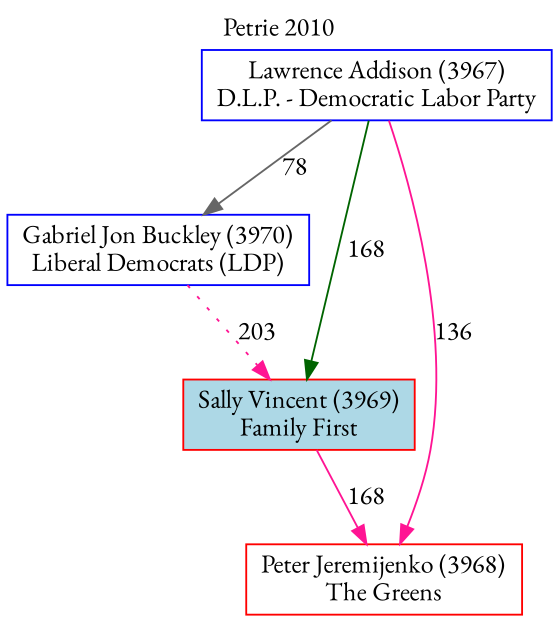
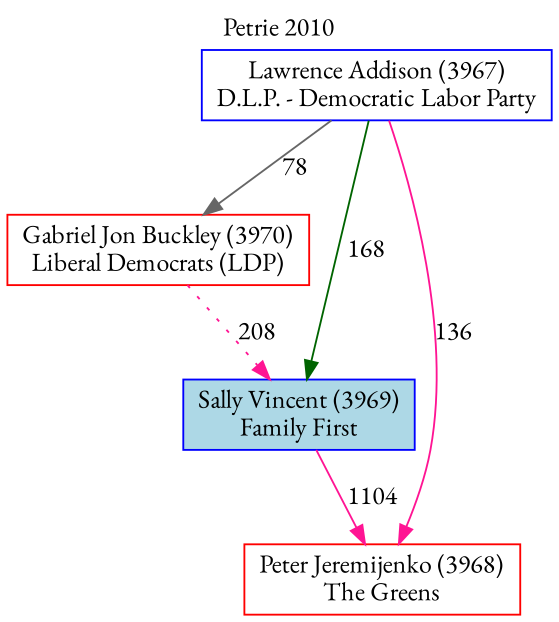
(158, 250) -> (158, 250)
(257, 332) -> (257, 332)
(299, 415) -> (299, 415)
(367, 497) -> (373, 497)
